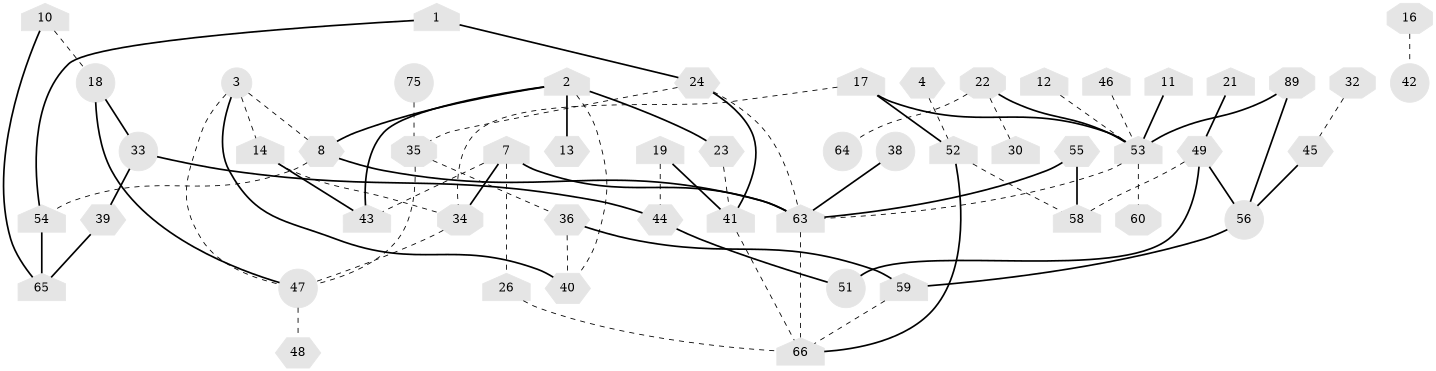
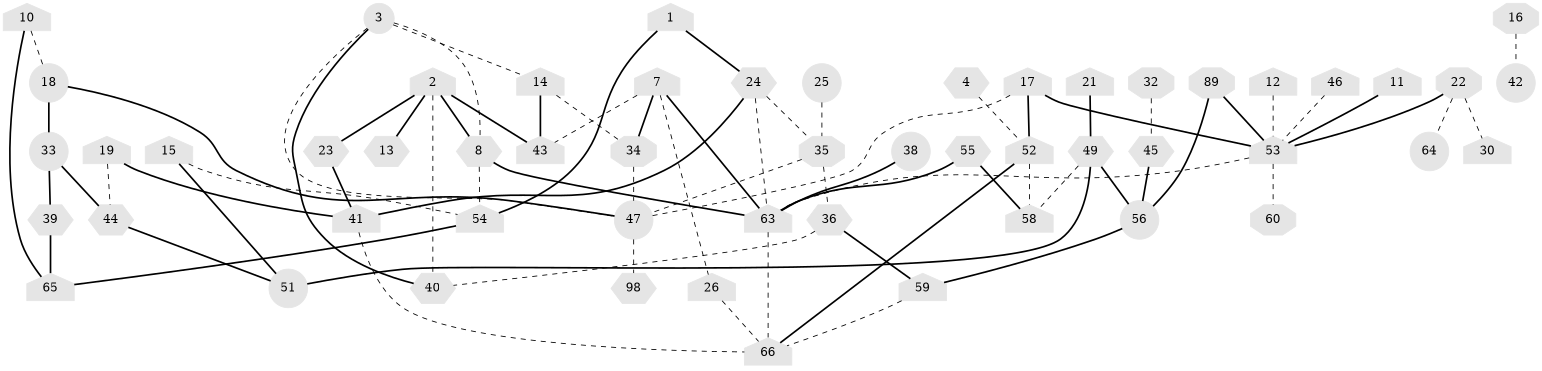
(414, 83) -> (822, 83)
(650, 105) -> (842, 175)
none -> (169, 151)
(726, 186) -> (341, 185)
(298, 353) -> (634, 288)
